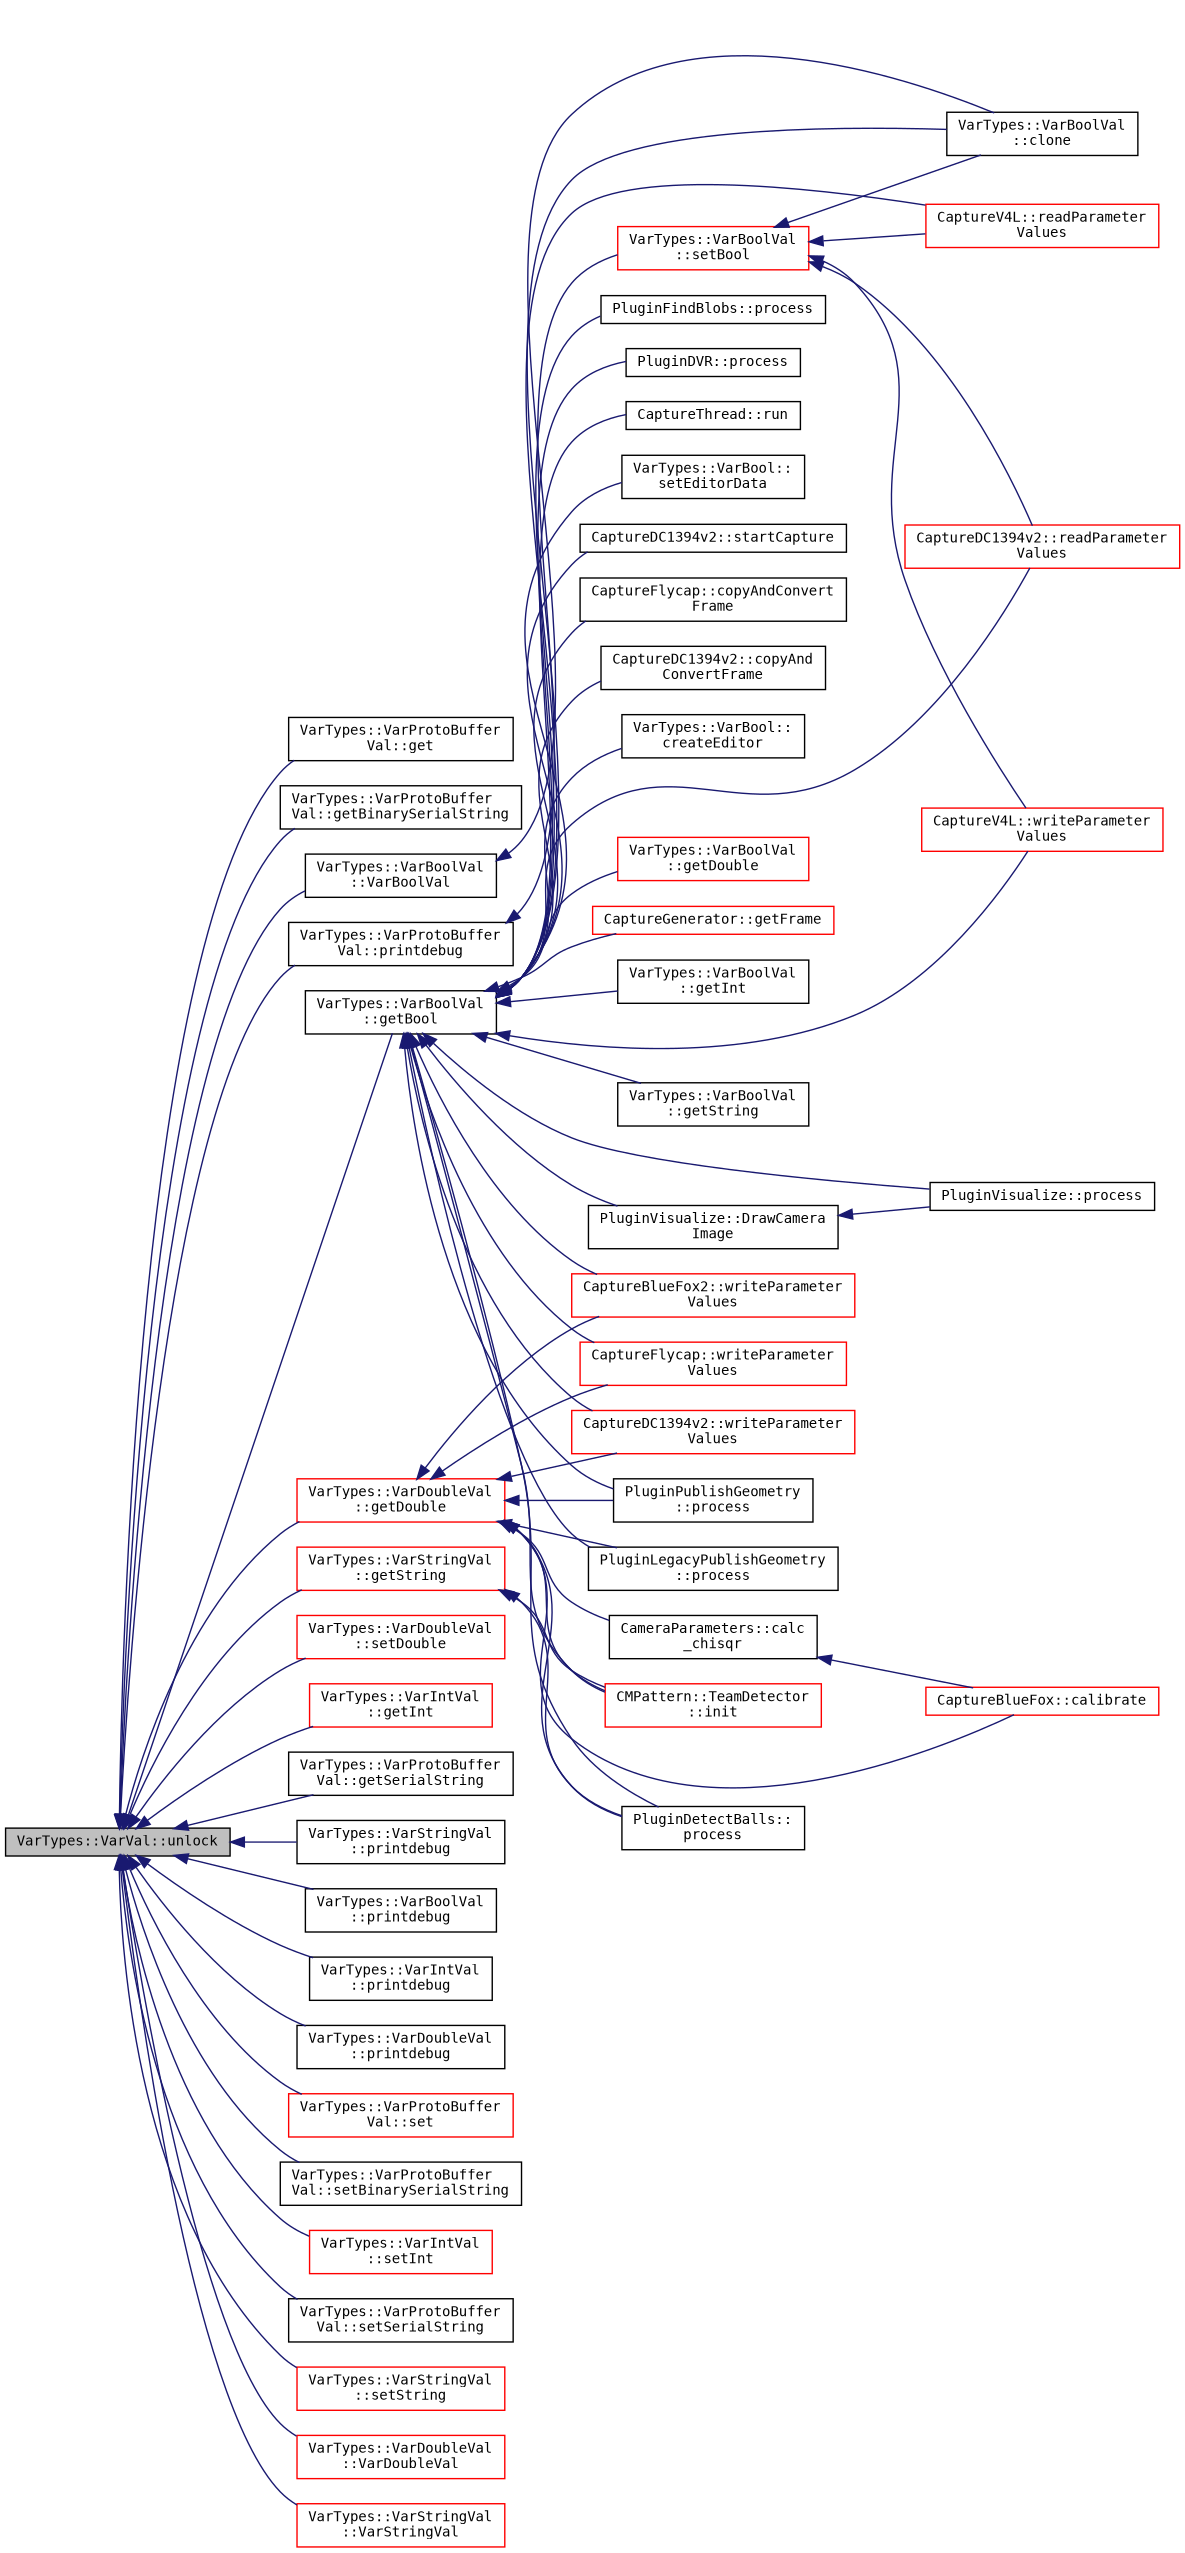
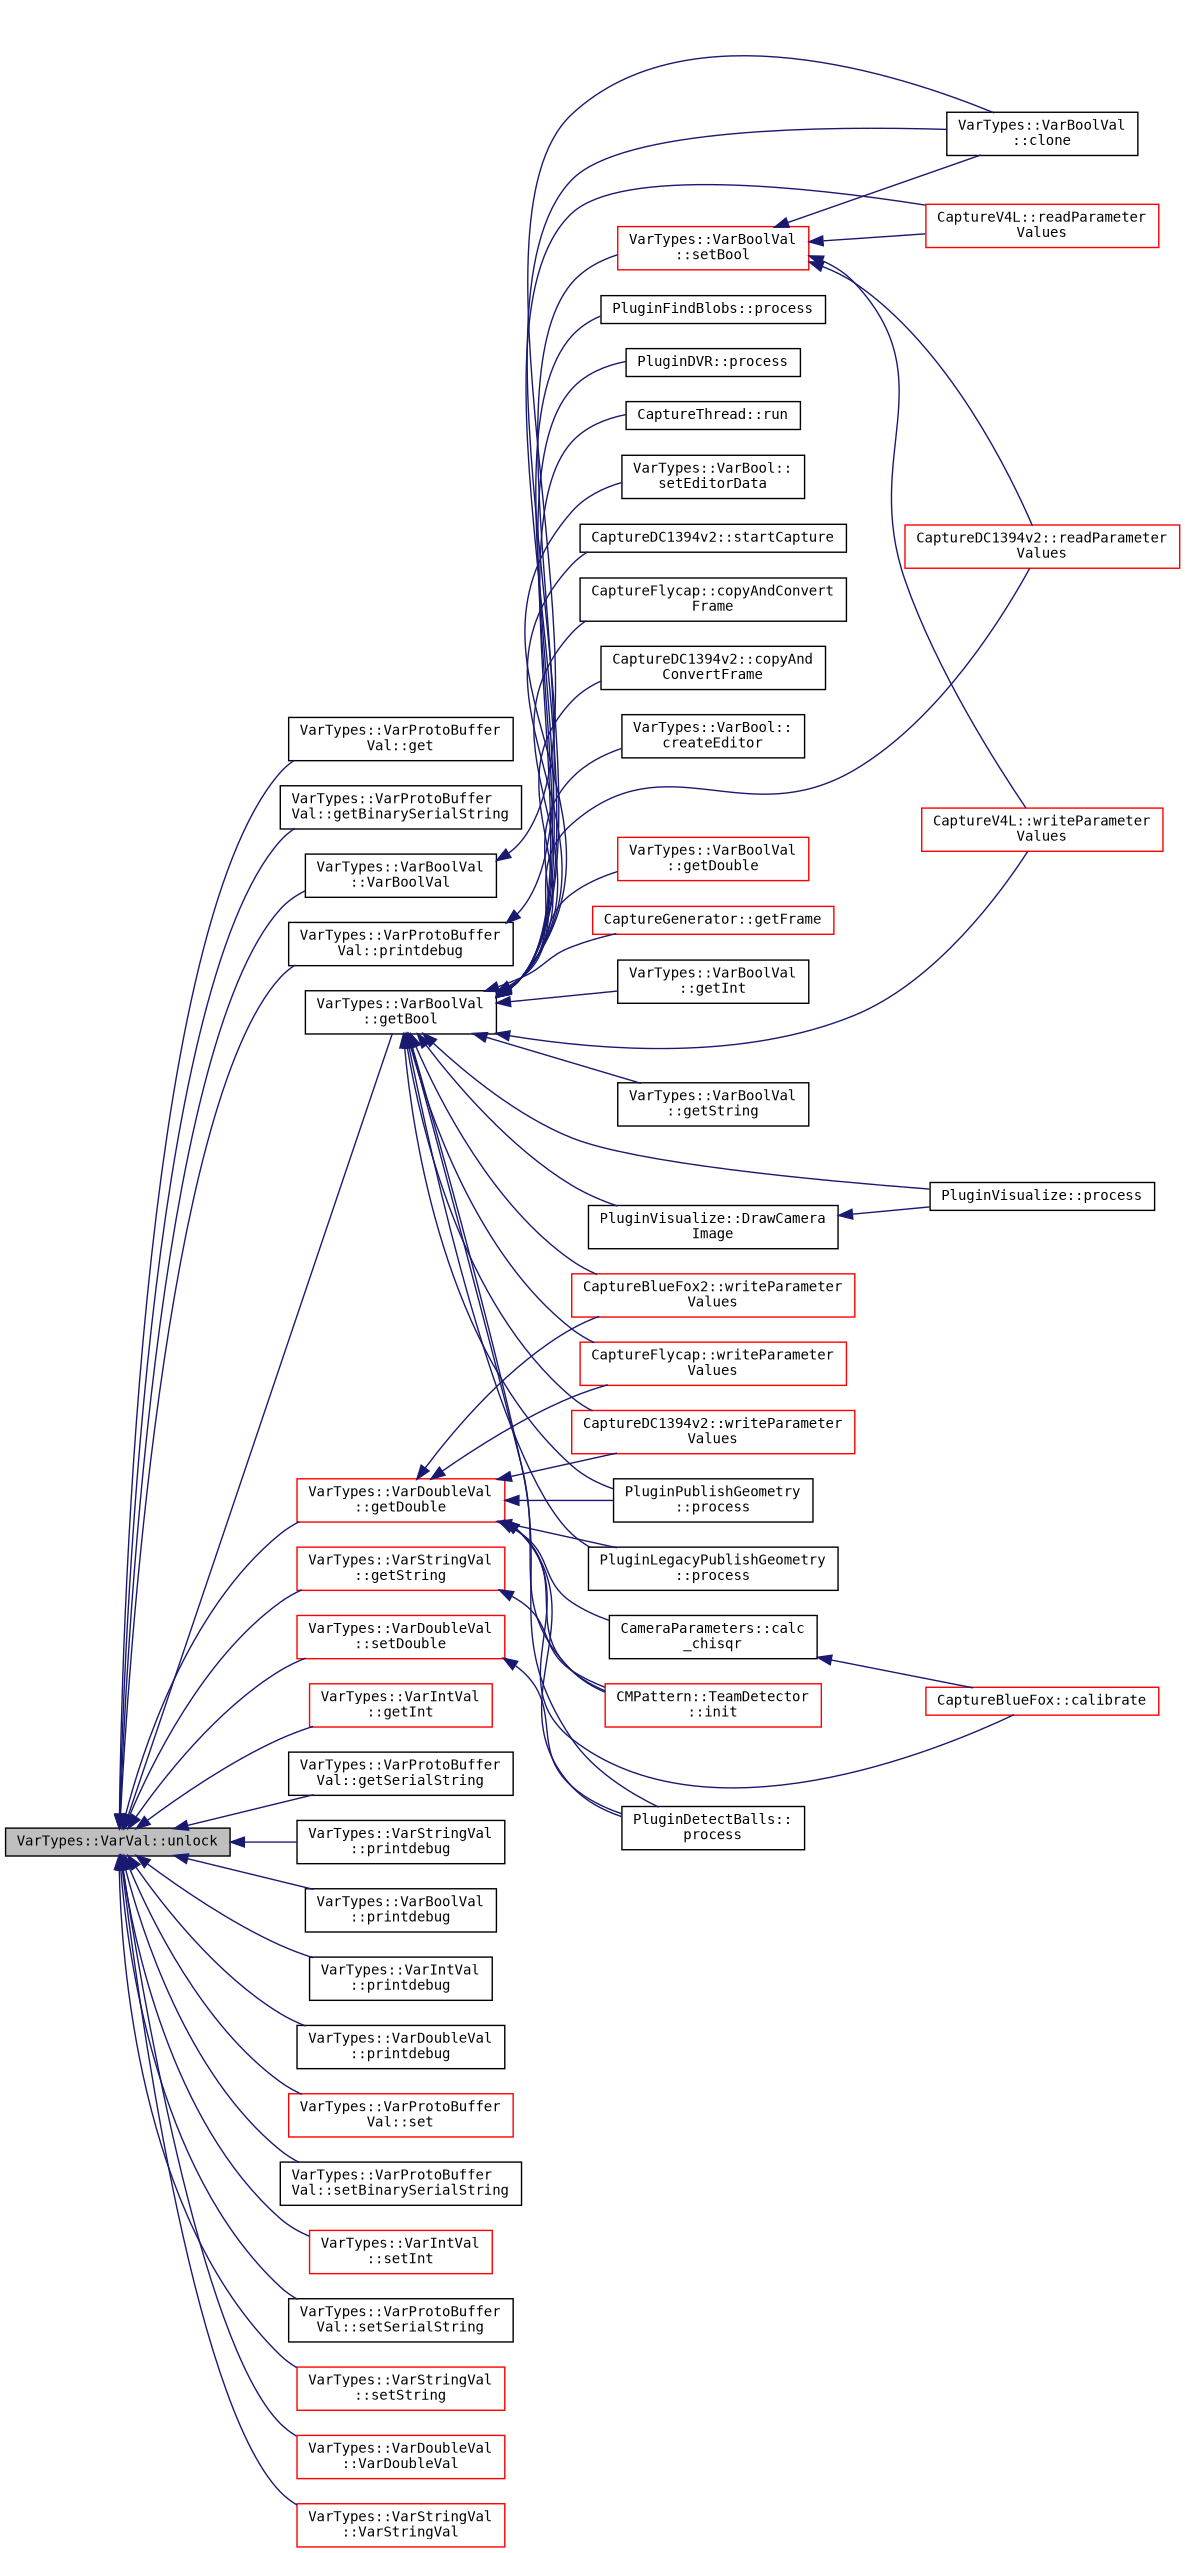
(546, 1720) -> (551, 1753)
